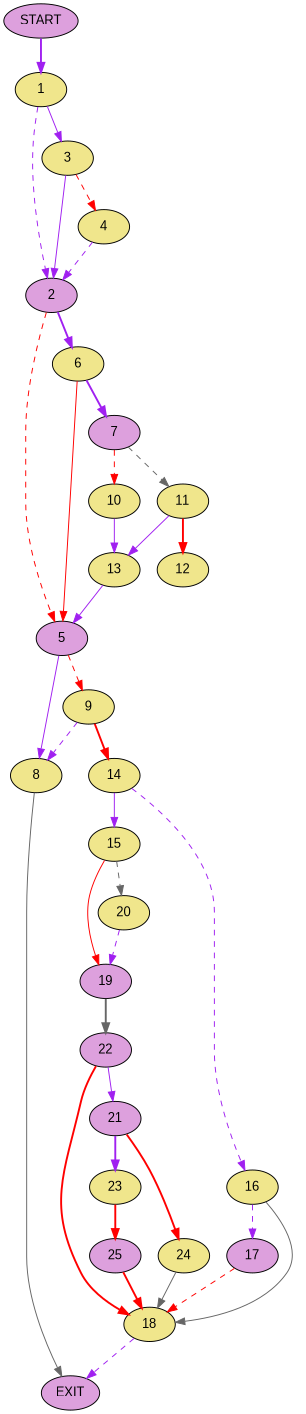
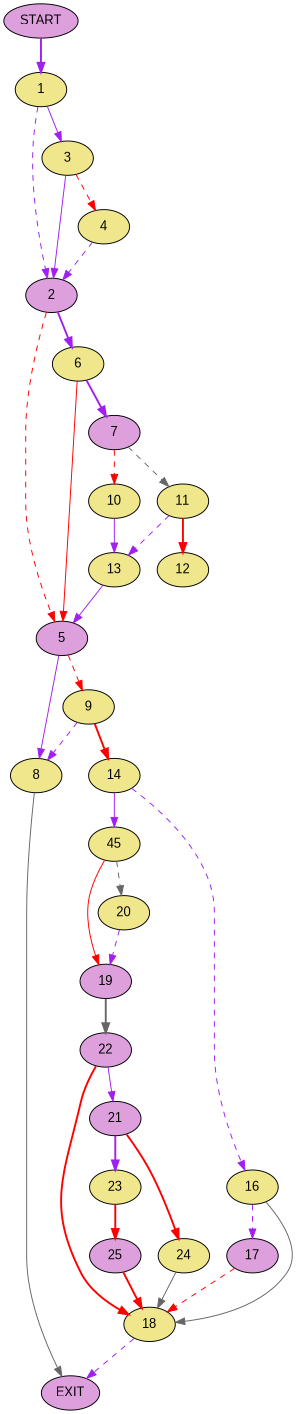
(152, 532) -> (152, 532)
(114, 844) -> (114, 844)
